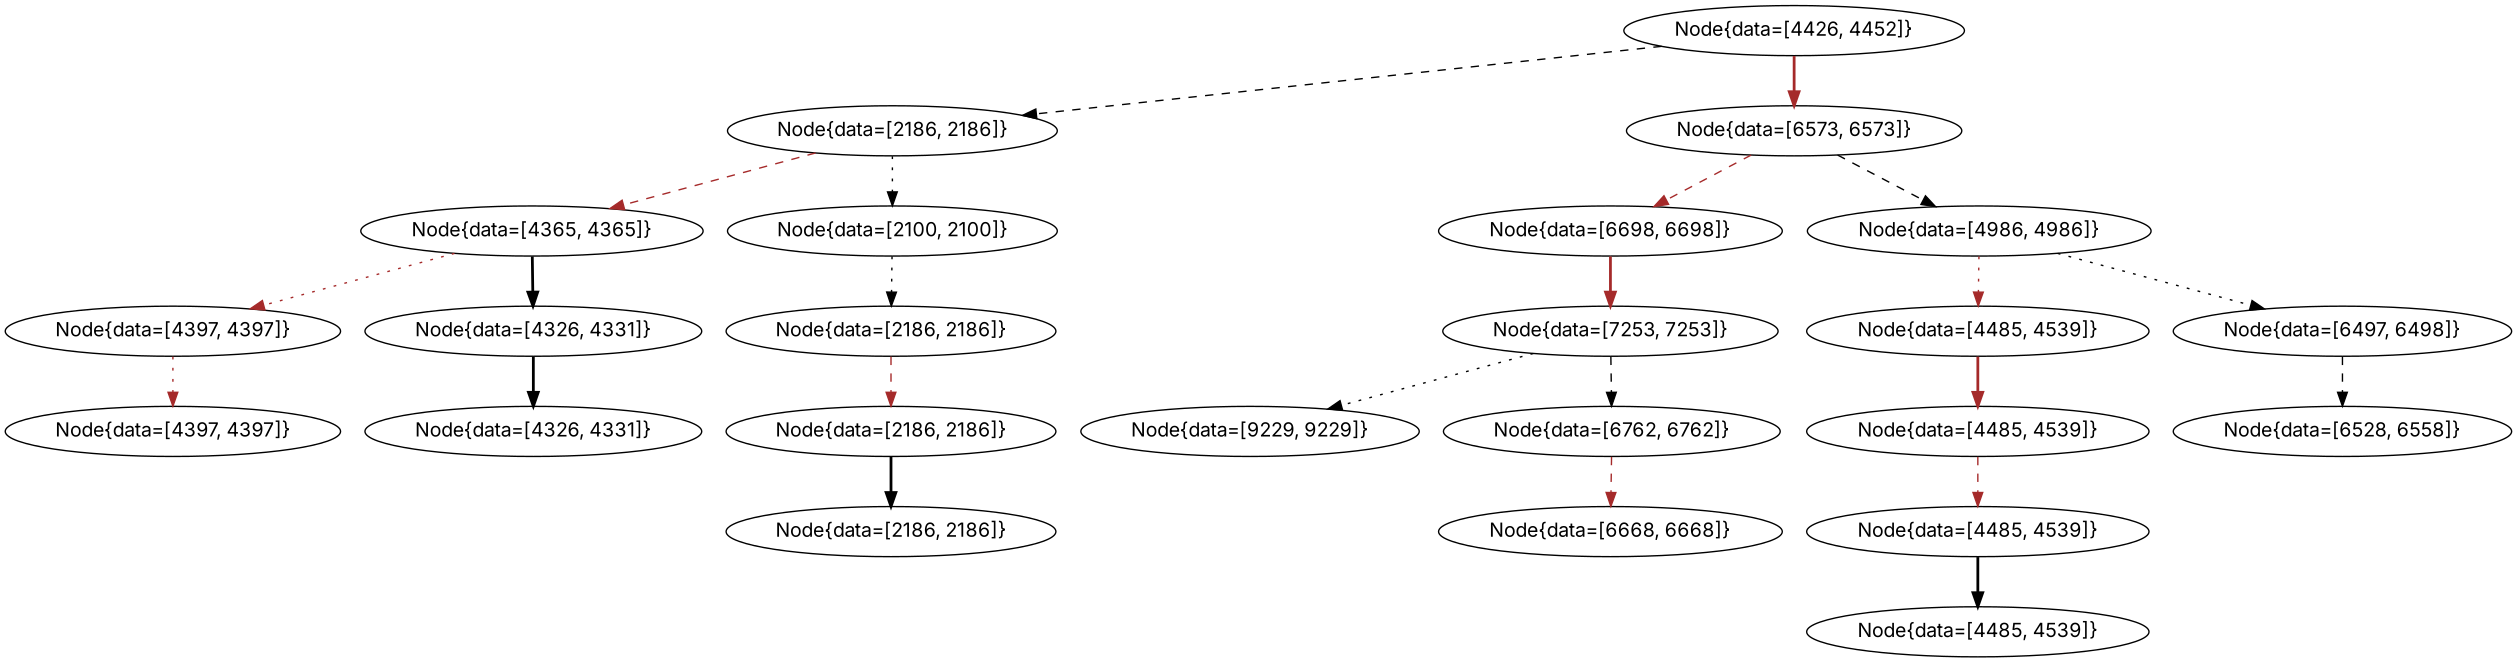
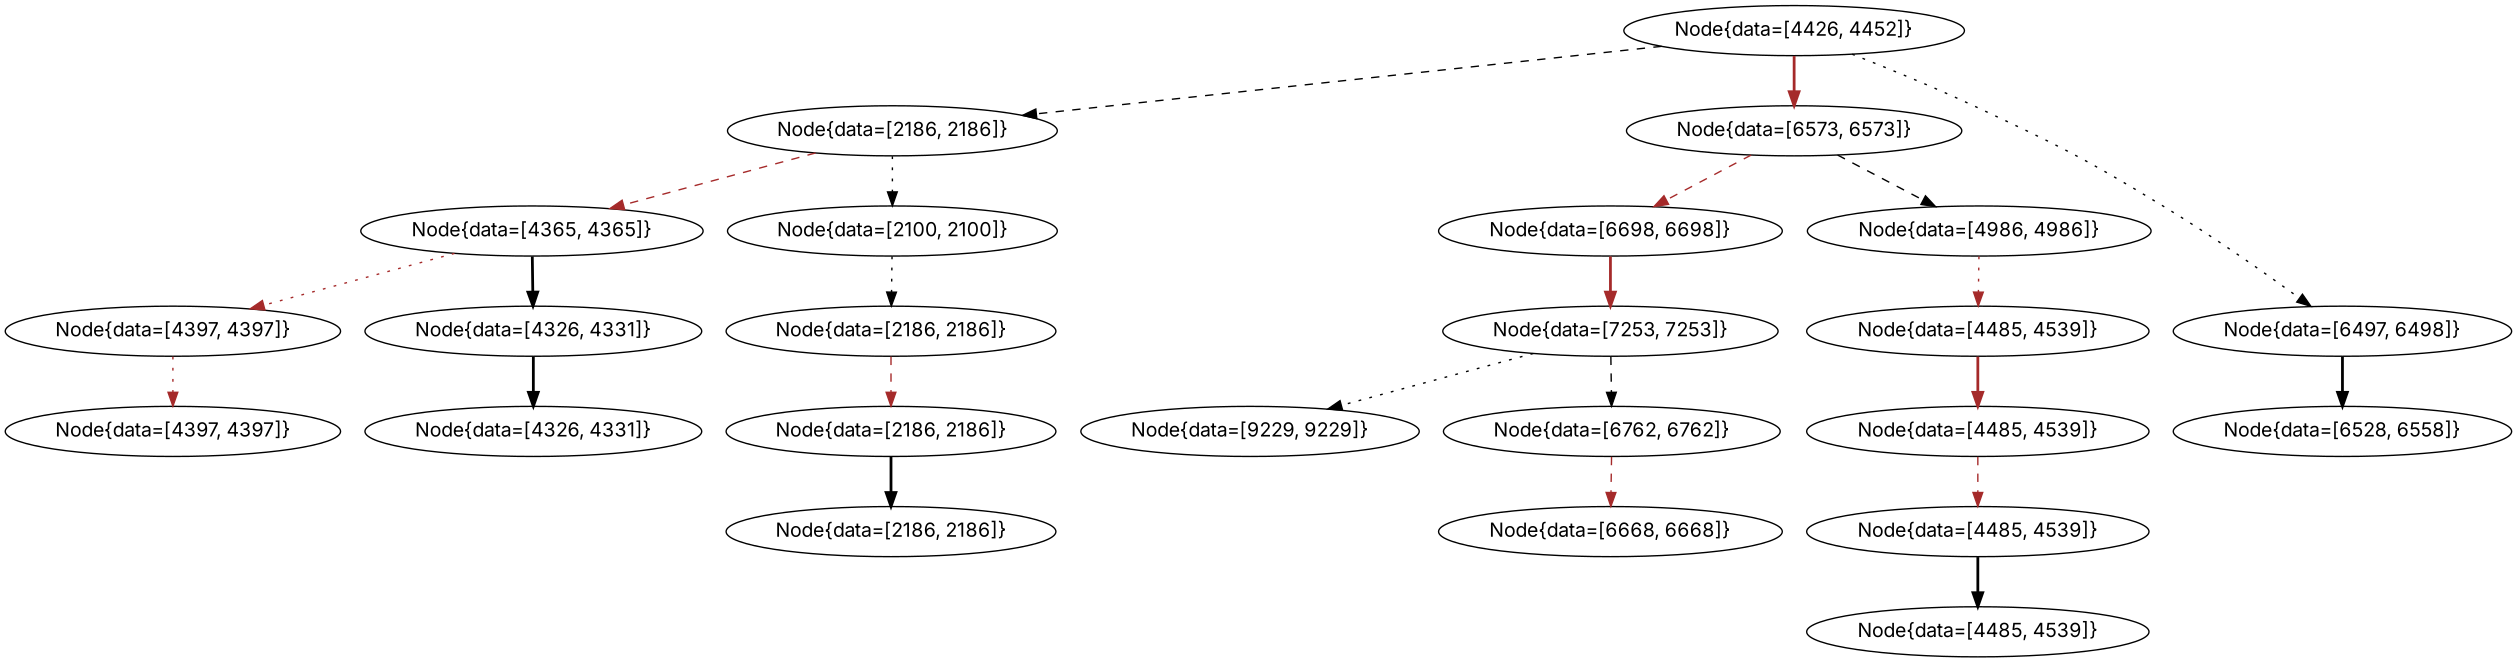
(2154, 279) -> (2084, 160)
(2342, 374) -> (2342, 374)
